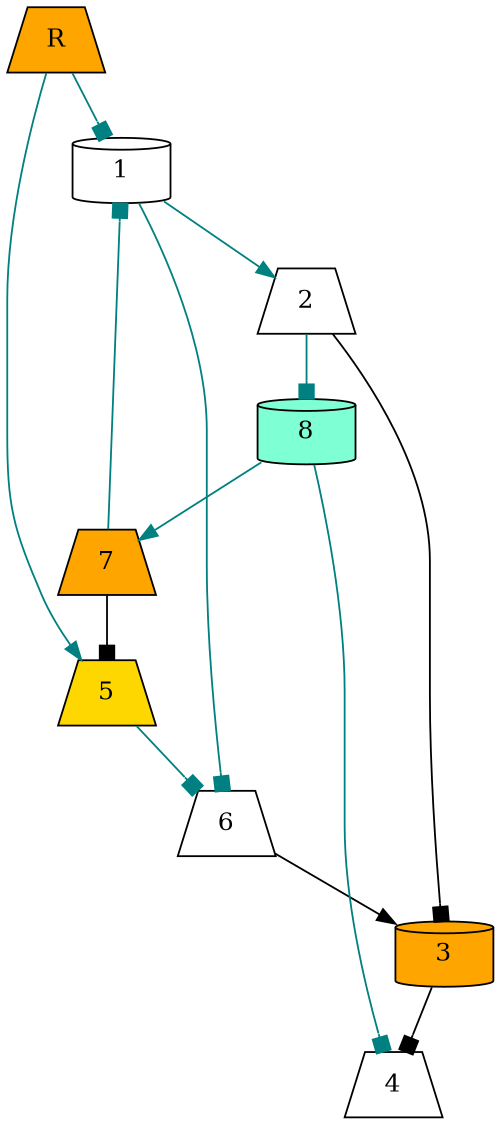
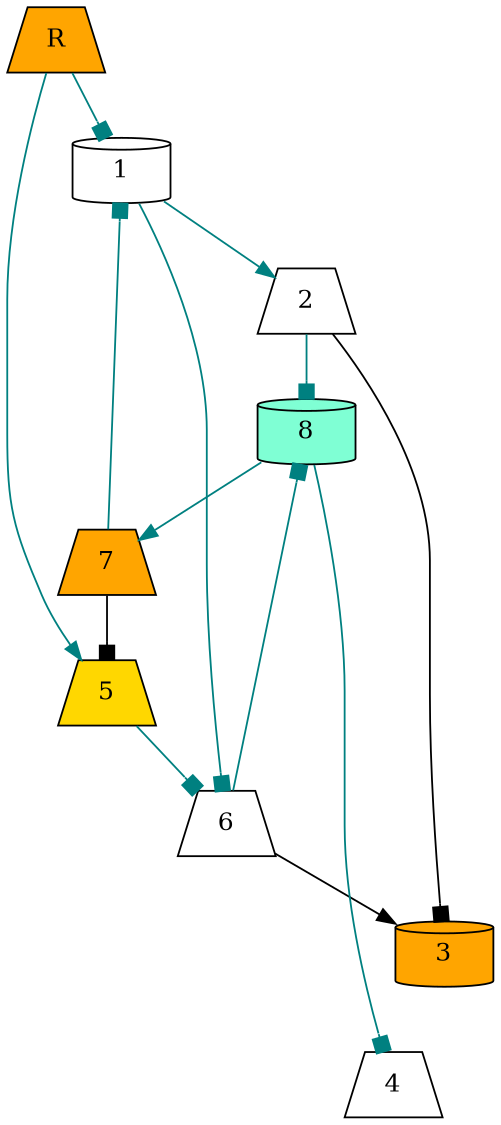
none -> (265, 636)
(422, 1011) -> none
